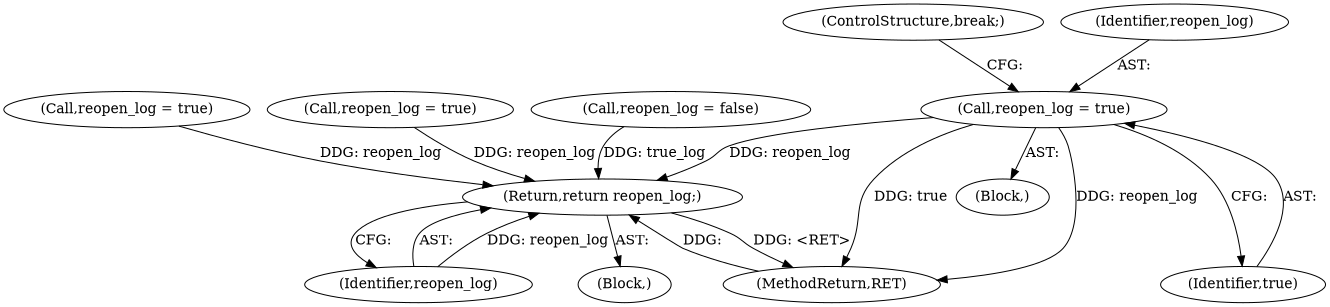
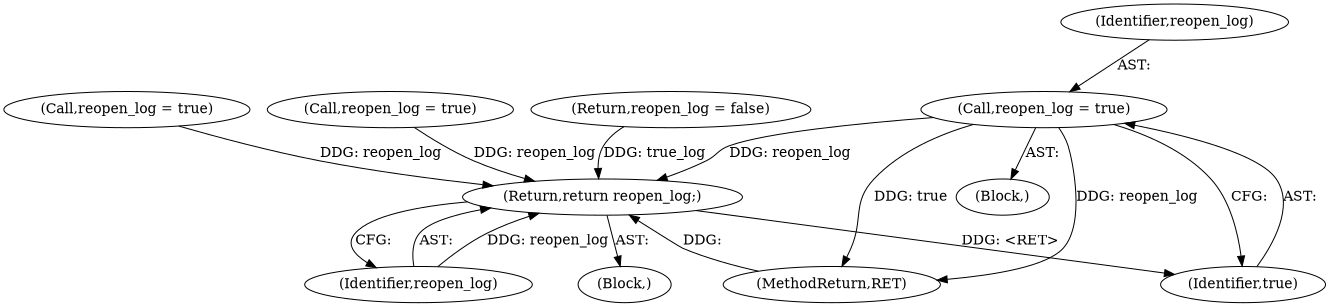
(913, 22) -> none
(671, 110) -> (671, 110)
(730, 233) -> (930, 242)
